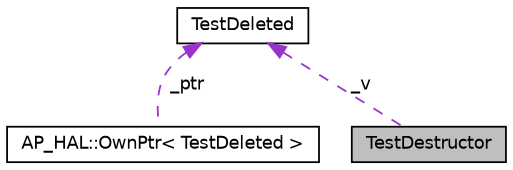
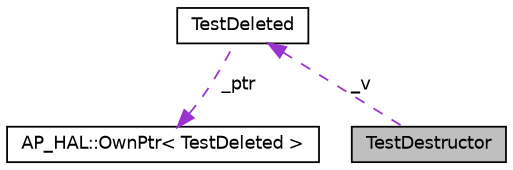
(161, 85) -> (214, 79)
